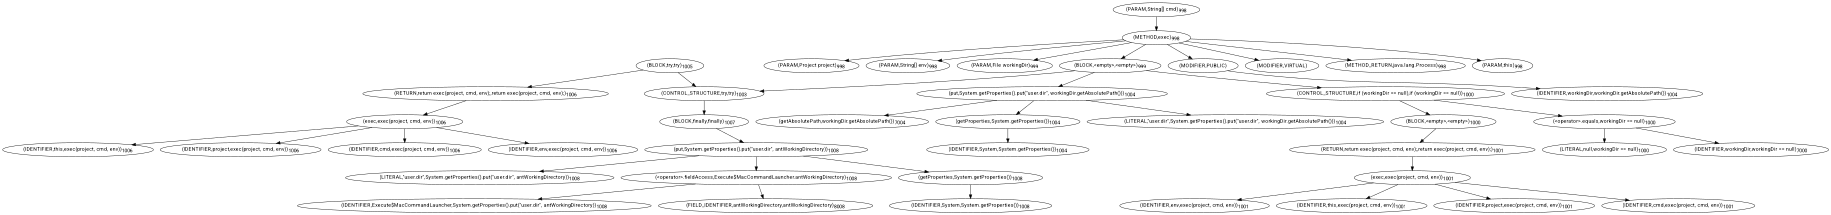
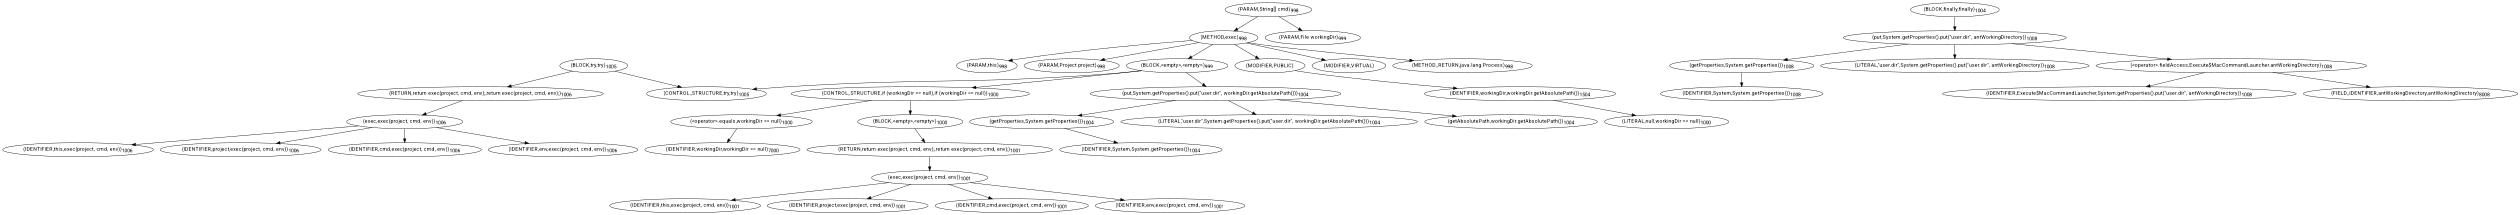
(1085, 51) -> (1289, 23)
(908, 66) -> none
(742, 93) -> (744, 93)
(1672, 93) -> (1585, 93)
(704, 106) -> none
(730, 121) -> (1980, 9)
(900, 121) -> (1569, 121)
(1604, 134) -> (1593, 108)
